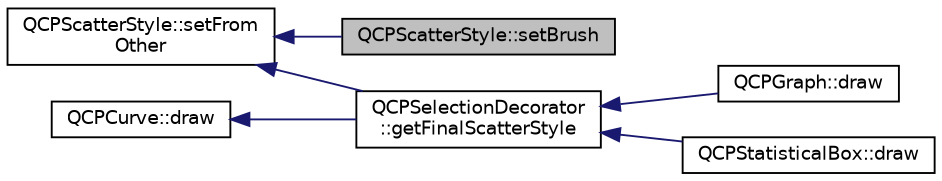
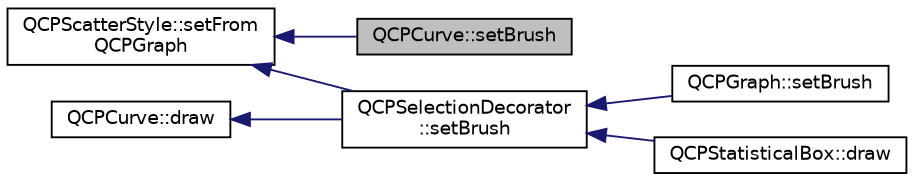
(141, 37) -> (141, 37)
(479, 37) -> (464, 37)
(809, 84) -> (780, 84)
(479, 119) -> (464, 119)
